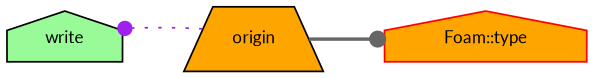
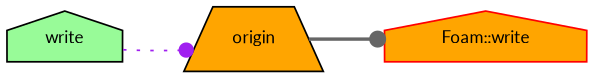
(167, 28) -> (151, 51)
(486, 39) -> (486, 39)
